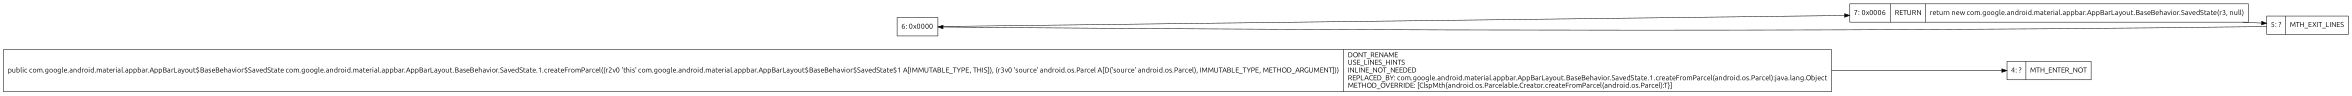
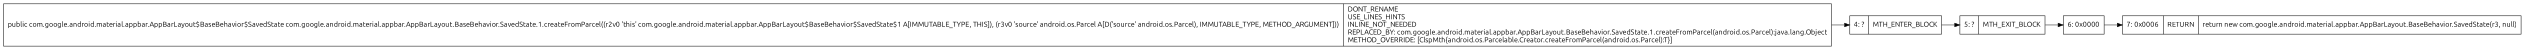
(2252, 23) -> (1948, 25)
(2317, 25) -> (2012, 25)
(2059, 70) -> (1905, 25)
